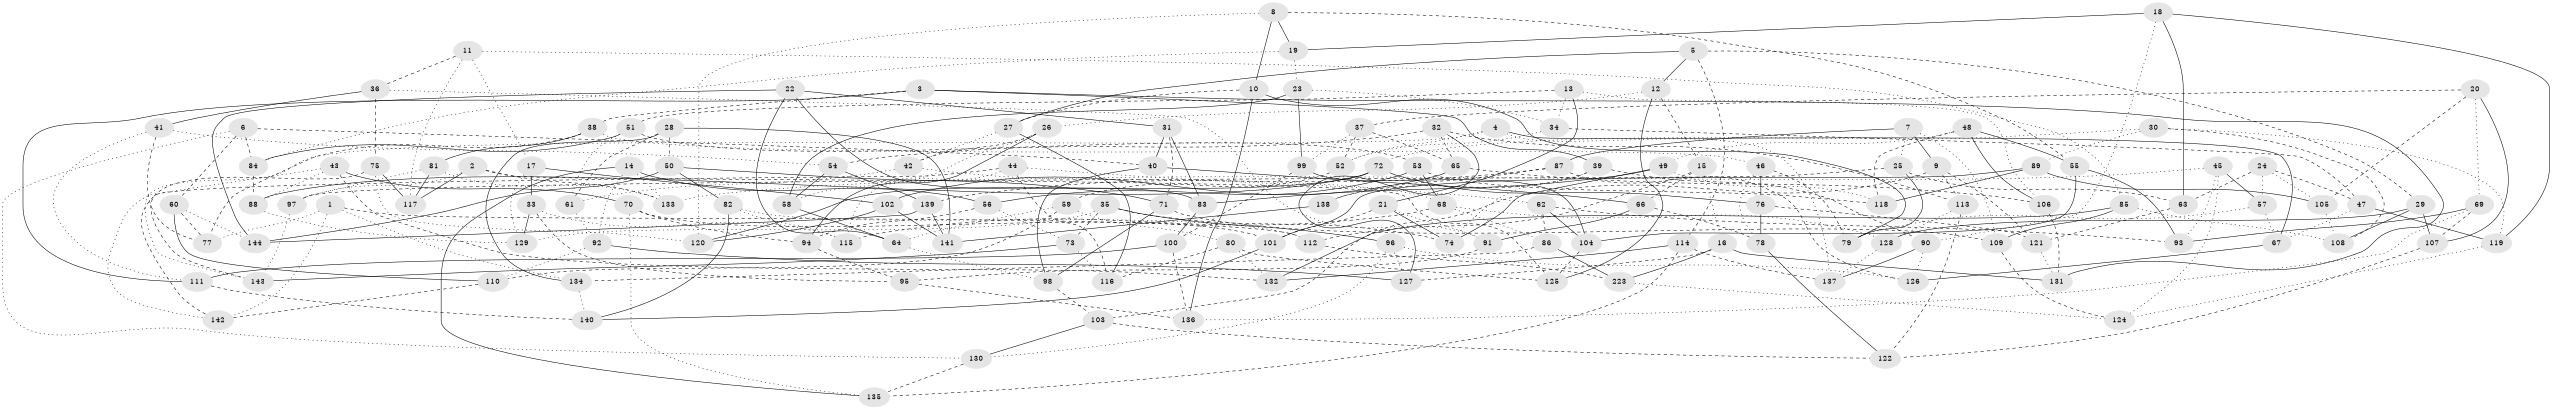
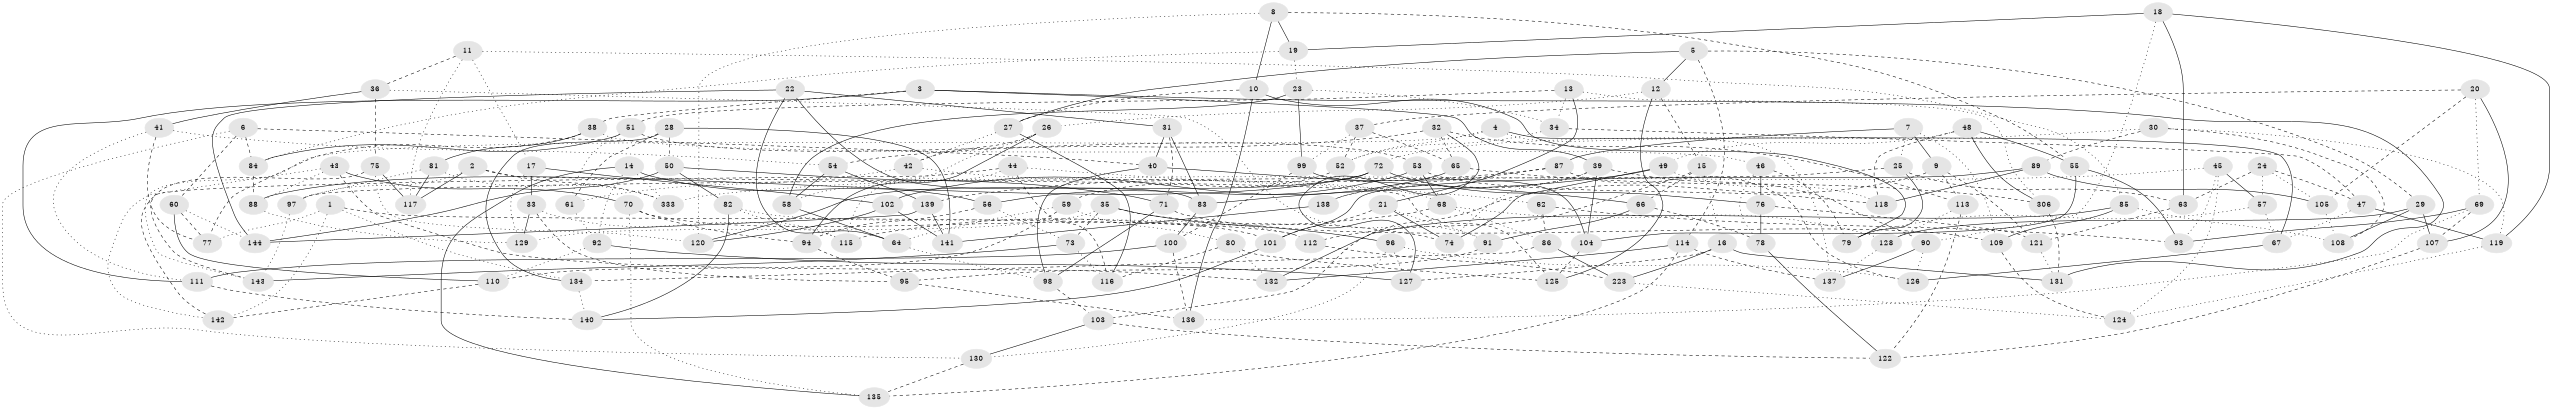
(2077, 149) -> (2077, 149)
(668, 205) -> (668, 205)
(2044, 205) -> (2044, 205)
(1563, 223) -> (1592, 205)
